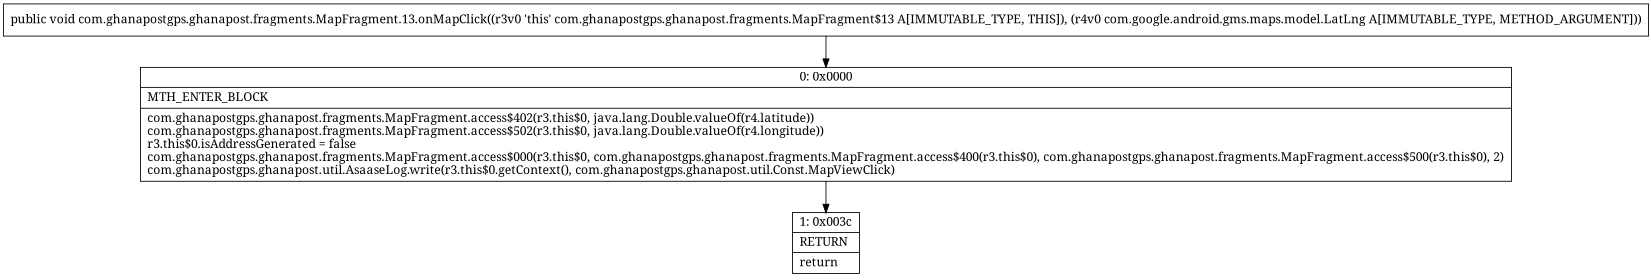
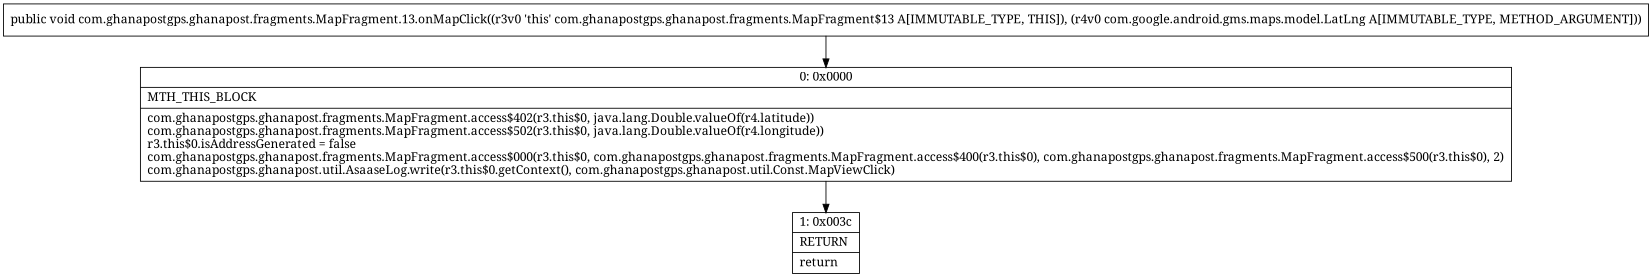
(208, 97) -> (202, 97)
